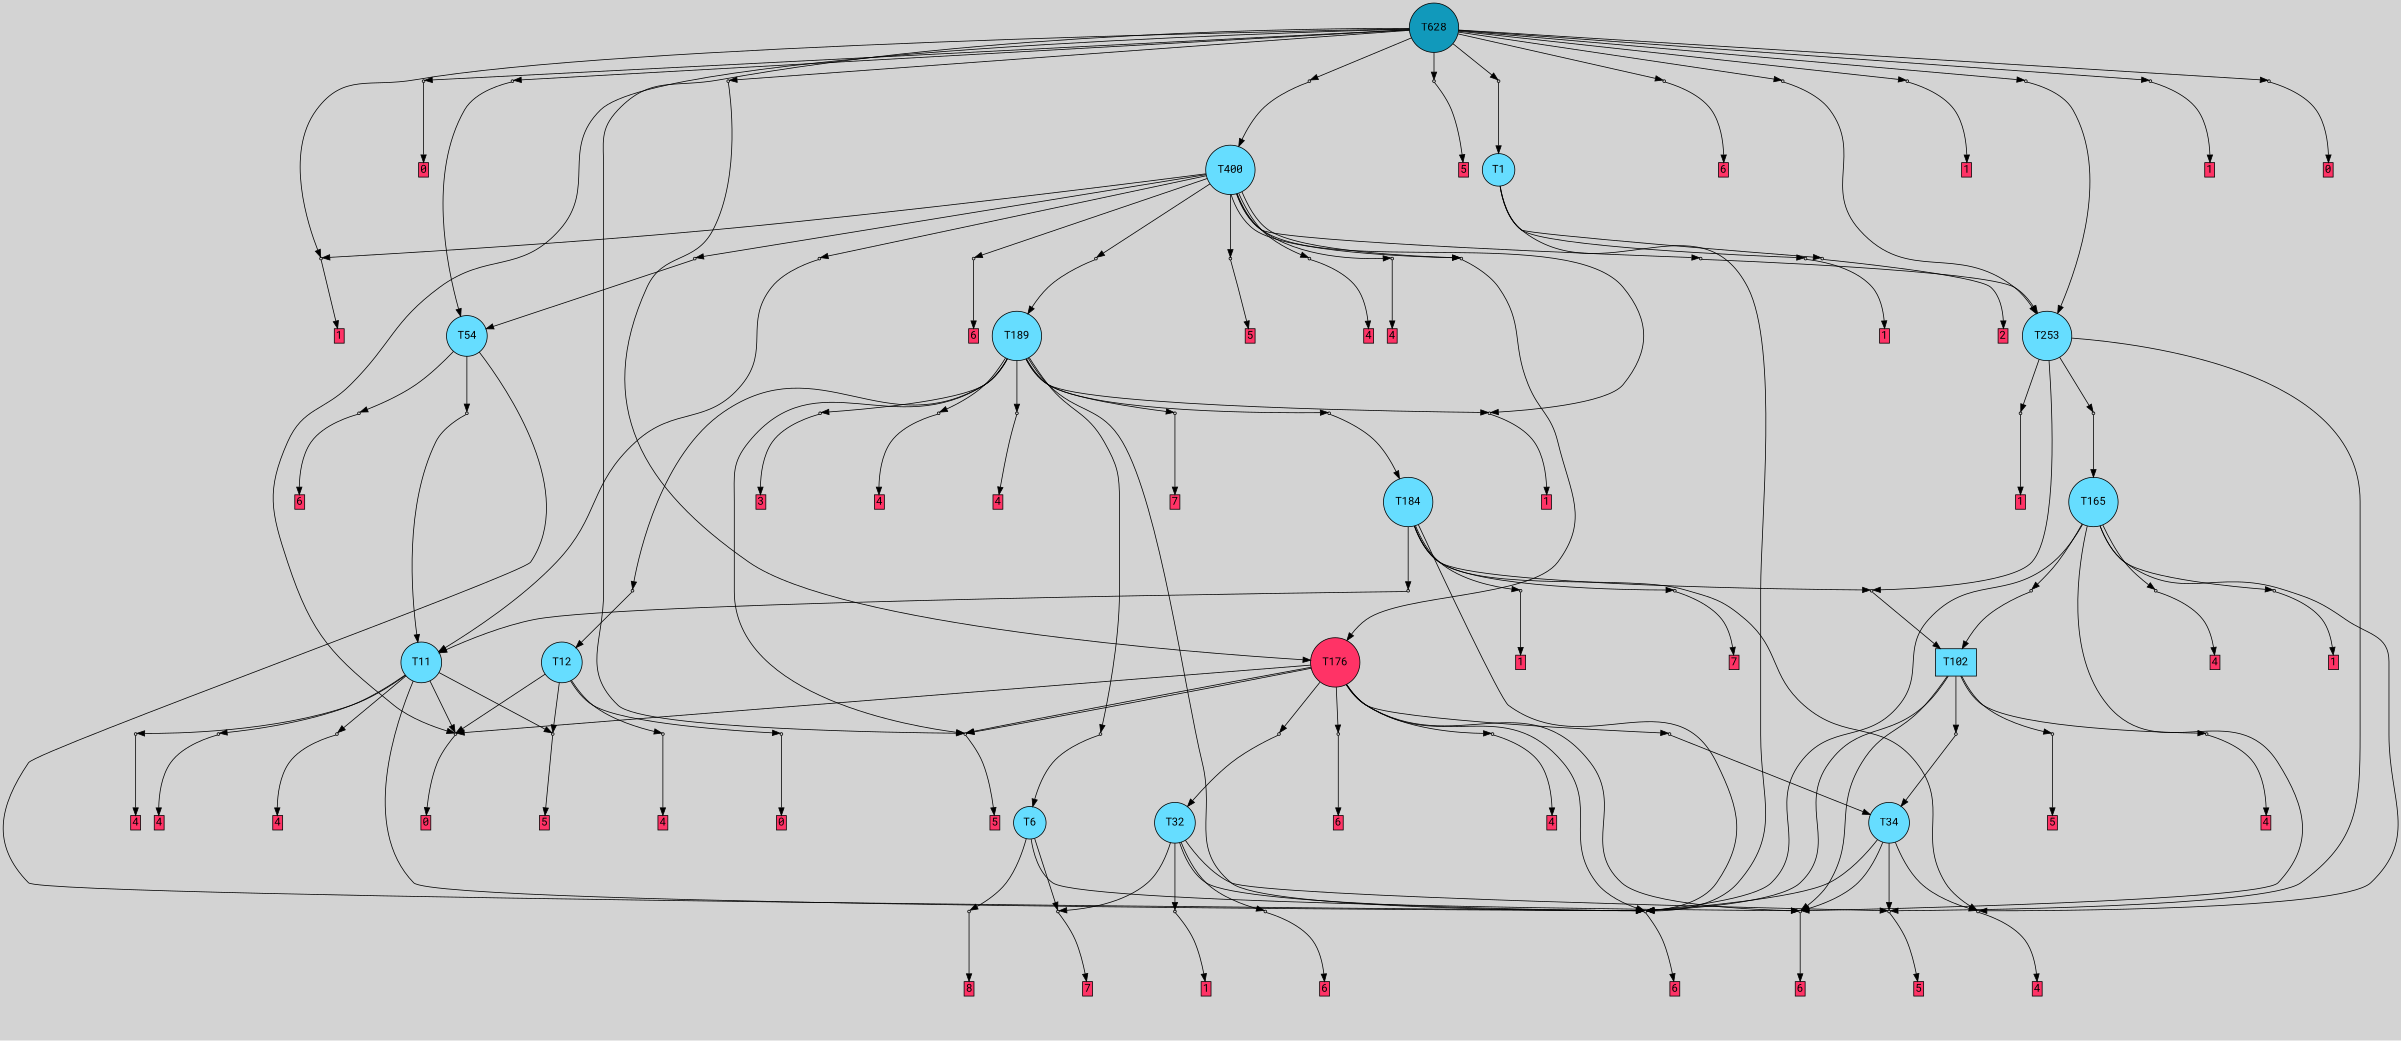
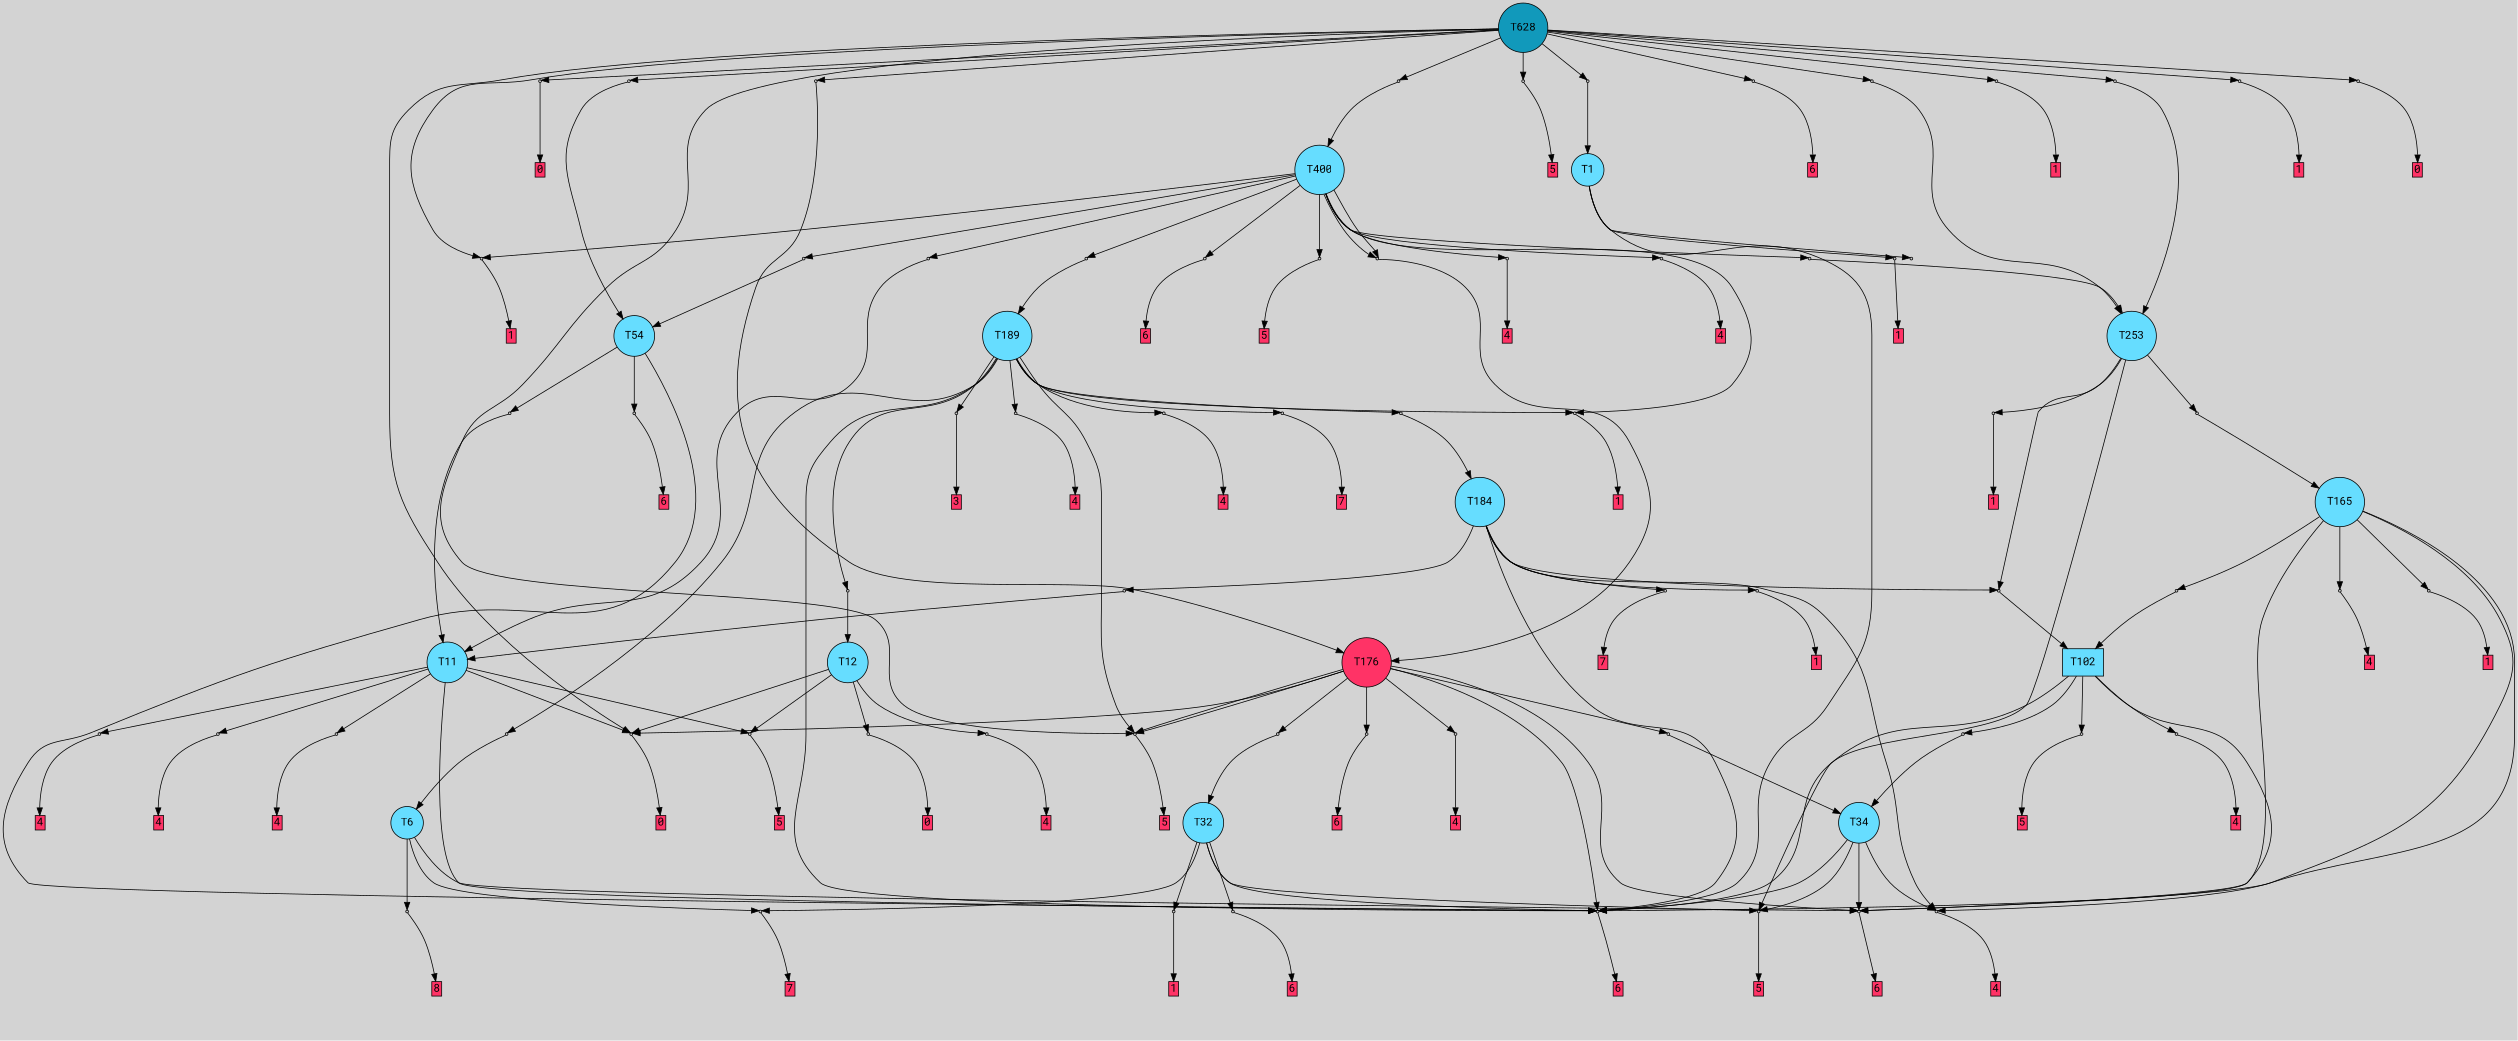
(2003, 336) -> none
